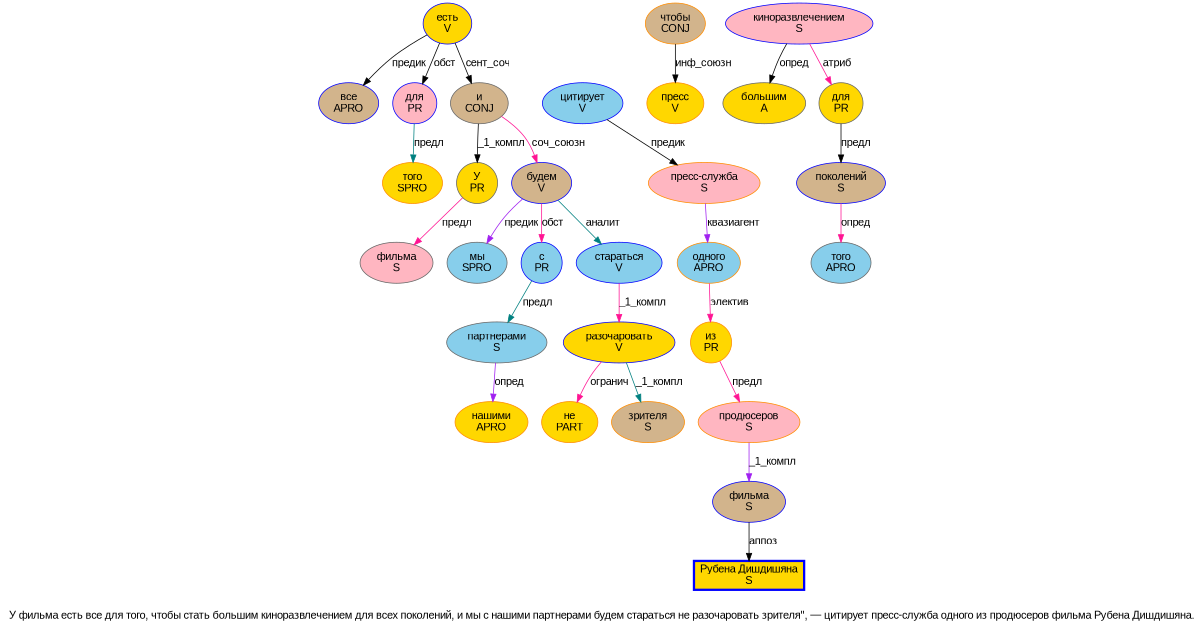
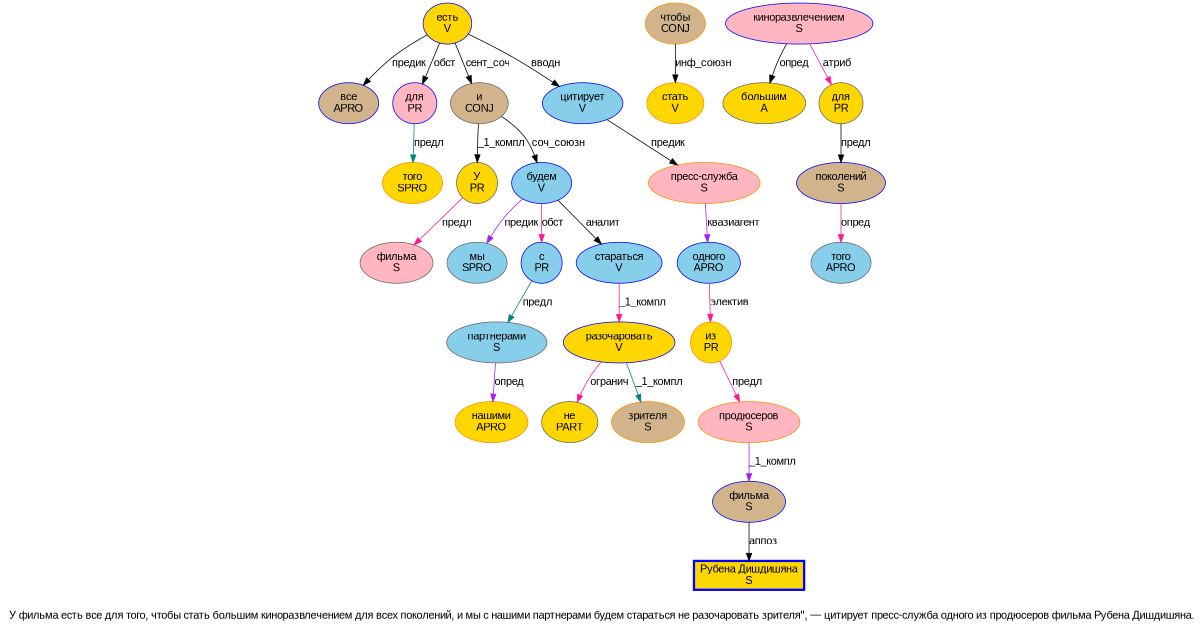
none -> (512, 57)
(675, 103) -> (675, 103)
(521, 133) -> (521, 133)
(542, 183) -> (542, 183)
(577, 219) -> (577, 219)
(709, 263) -> (709, 263)
(570, 422) -> (570, 422)
